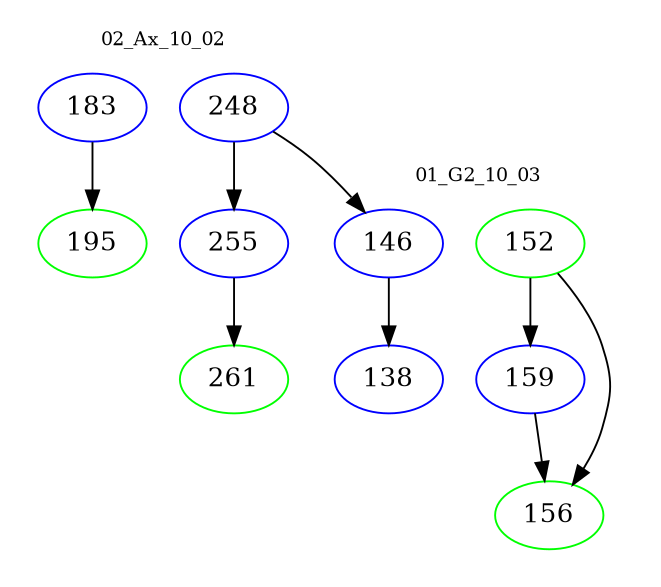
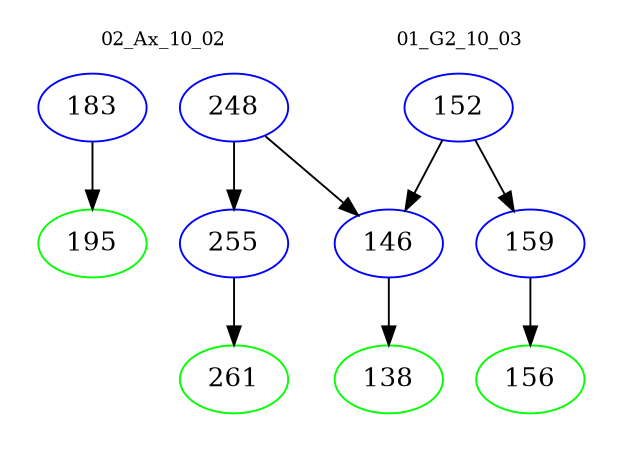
(530, 243) -> (459, 108)
(608, 367) -> (428, 167)
(389, 379) -> (389, 379)
